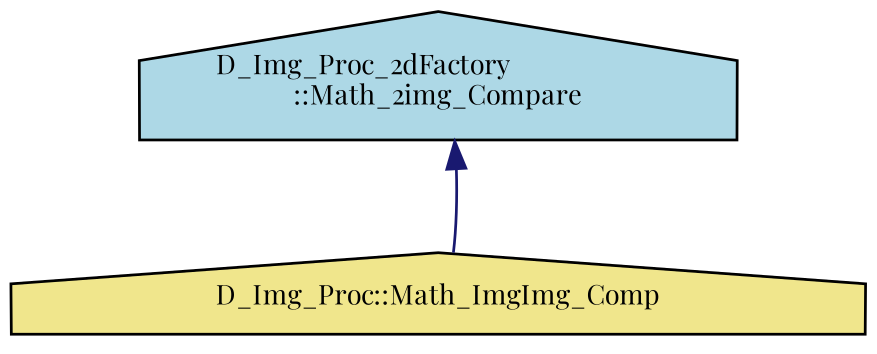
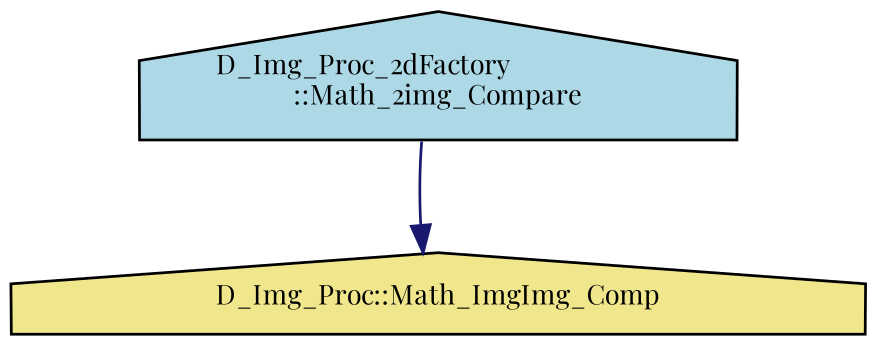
(456, 211) -> (420, 183)
